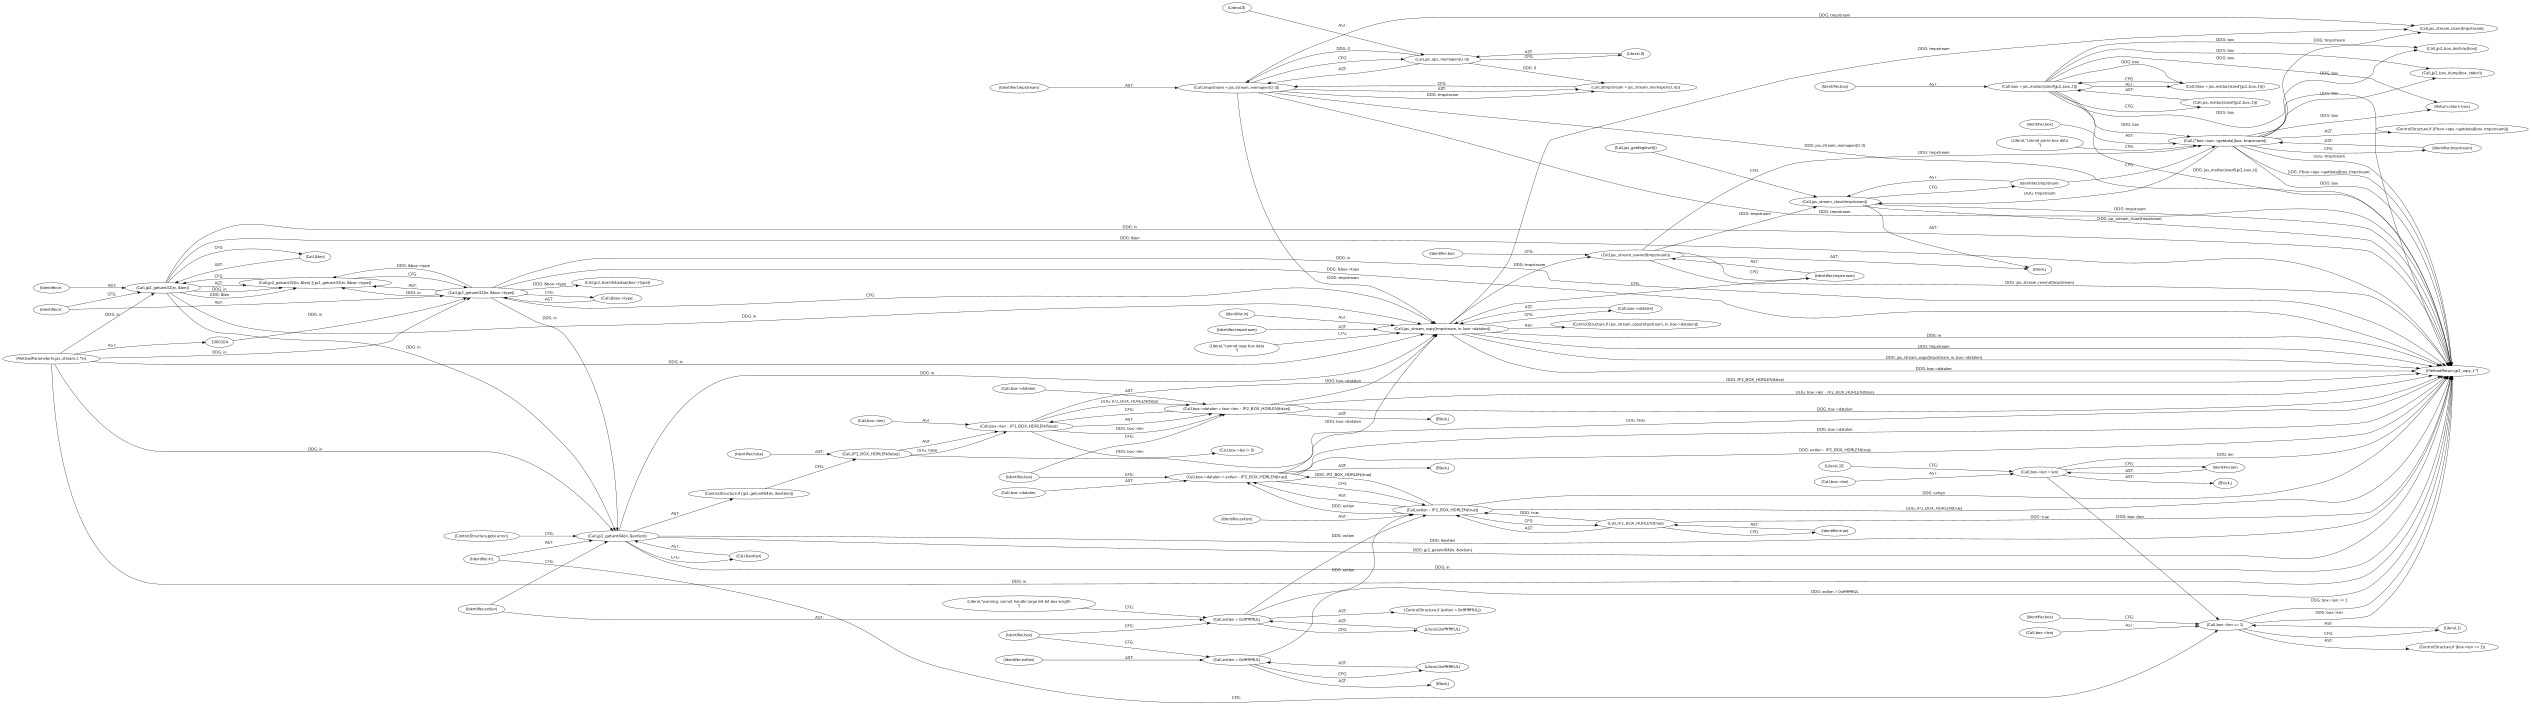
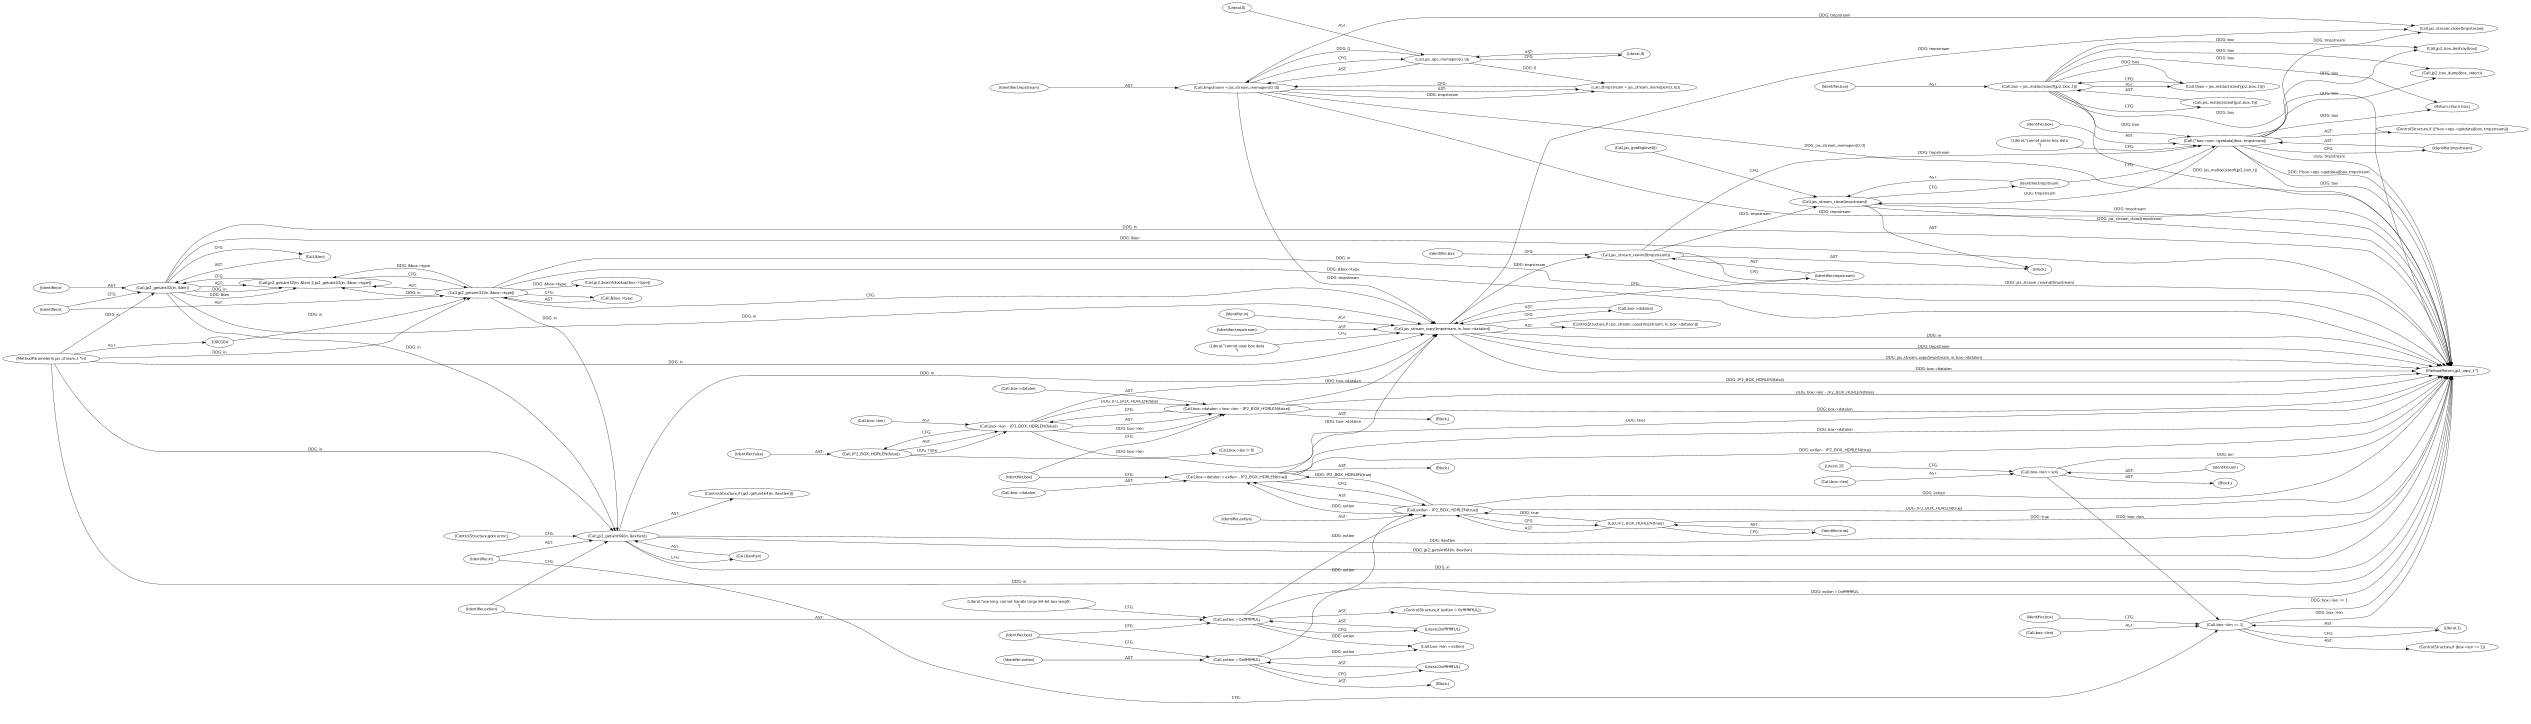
(2134, 467) -> none
(809, 474) -> (930, 436)
none -> (1443, 647)
